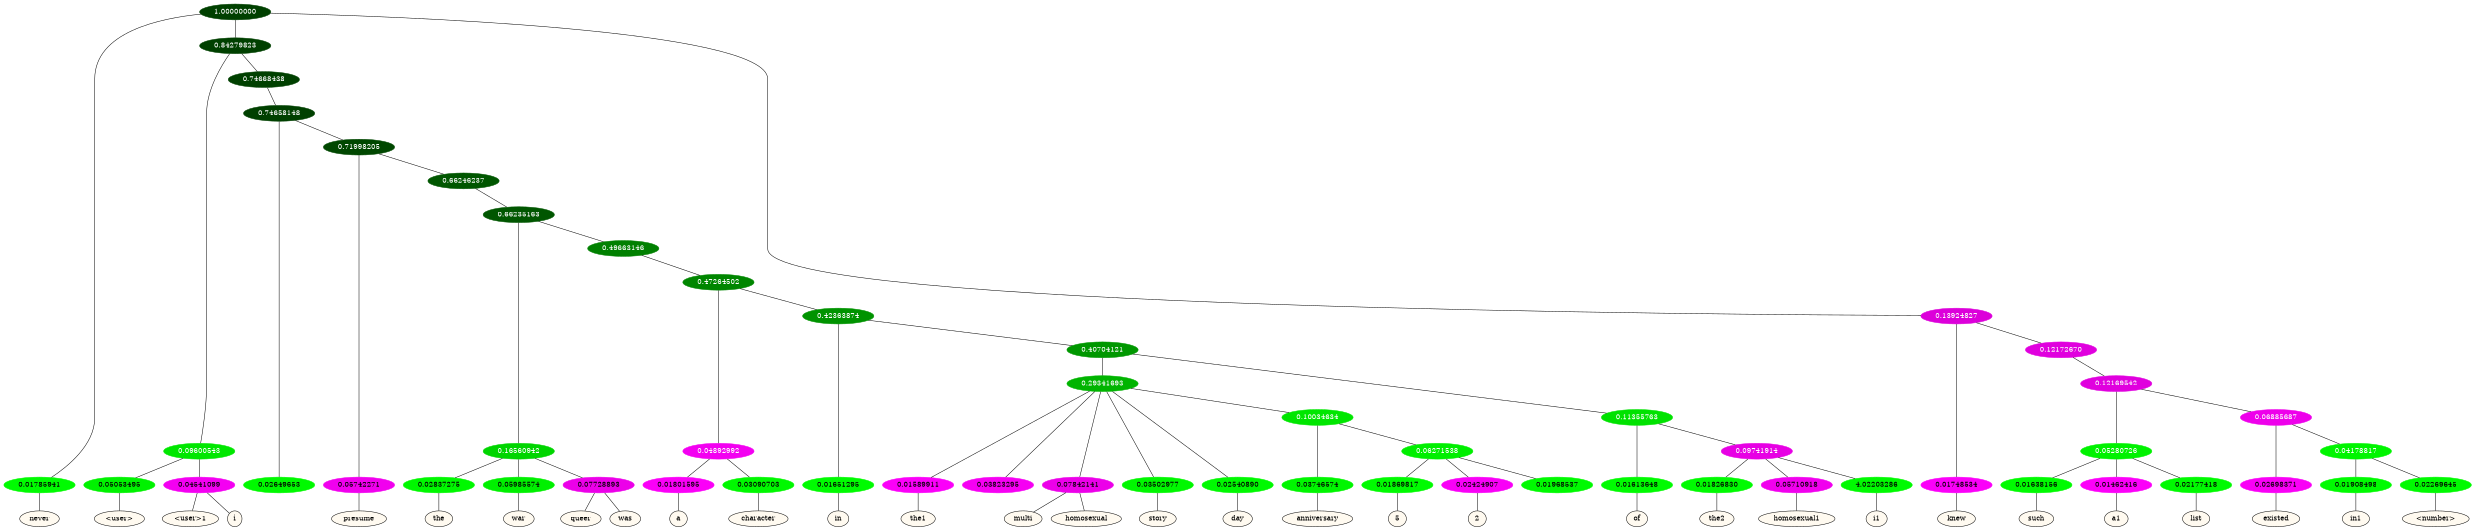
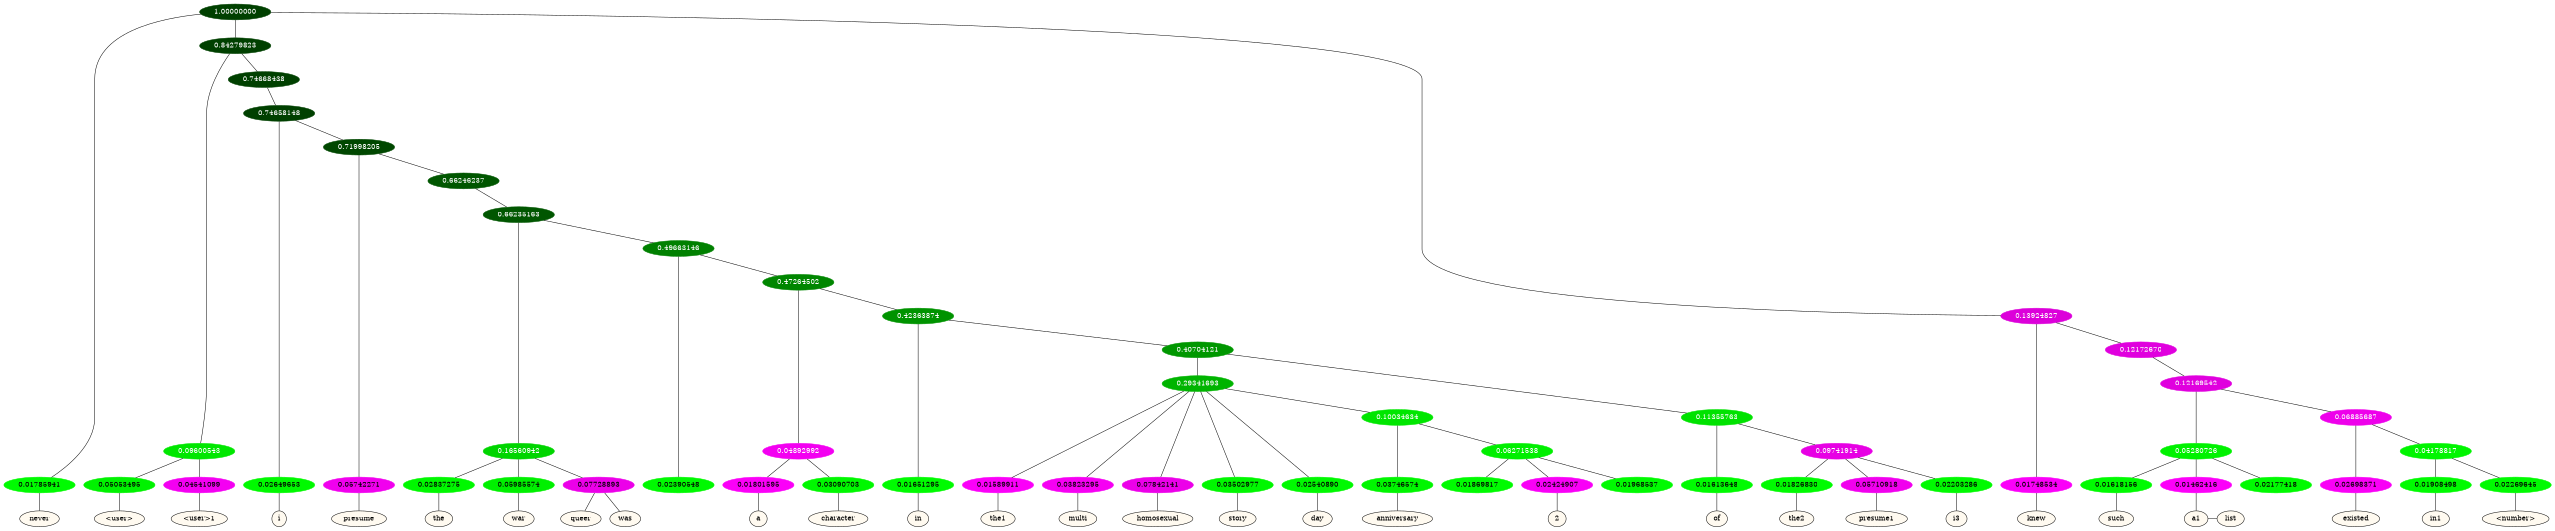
none -> (678, 485)
(1877, 485) -> (1956, 485)
(2036, 485) -> (2116, 485)
(1050, 502) -> (1078, 502)
(2196, 502) -> (2213, 519)
(218, 503) -> (279, 502)
(1397, 519) -> none
(1797, 519) -> (1877, 519)
(1877, 519) -> (1956, 519)
